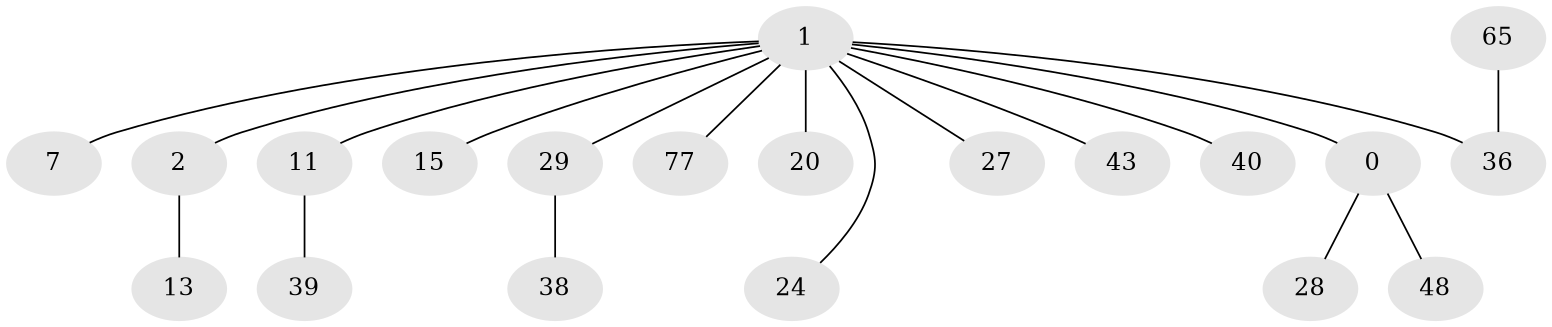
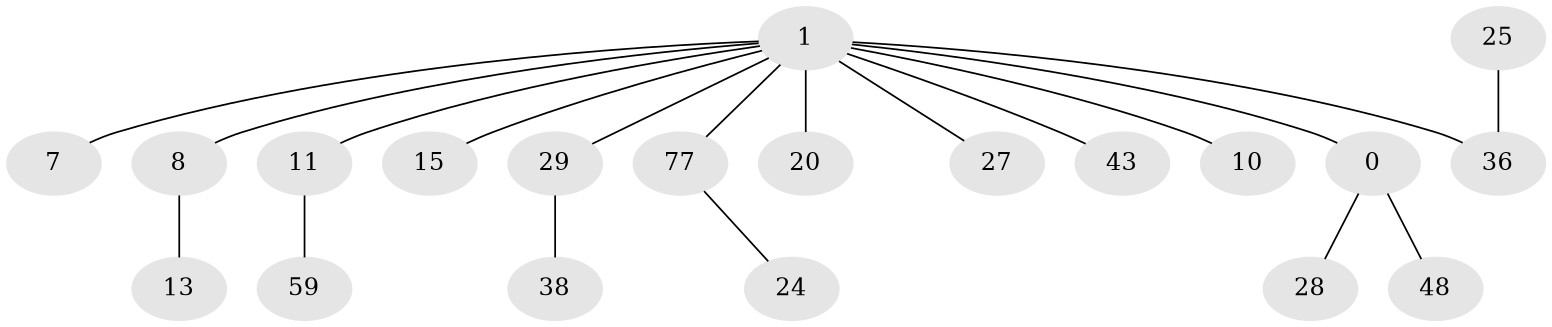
(1498, 38) -> (1498, 38)
(179, 164) -> (179, 164)
(1248, 164) -> (1248, 164)
(875, 167) -> (736, 226)
(305, 289) -> (305, 289)
